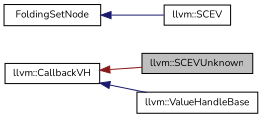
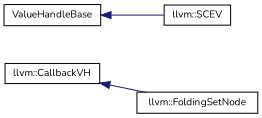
(52, 15) -> (52, 15)
(197, 63) -> none
(197, 103) -> (197, 103)
